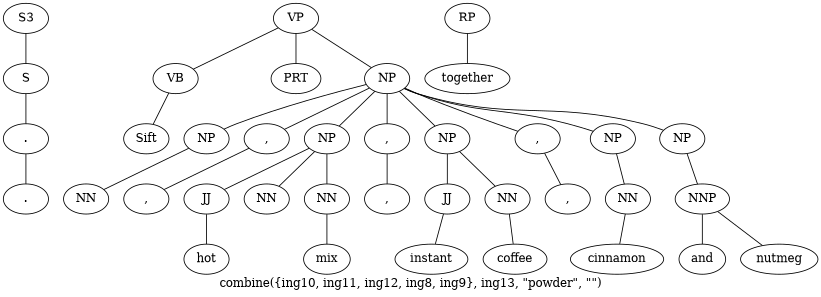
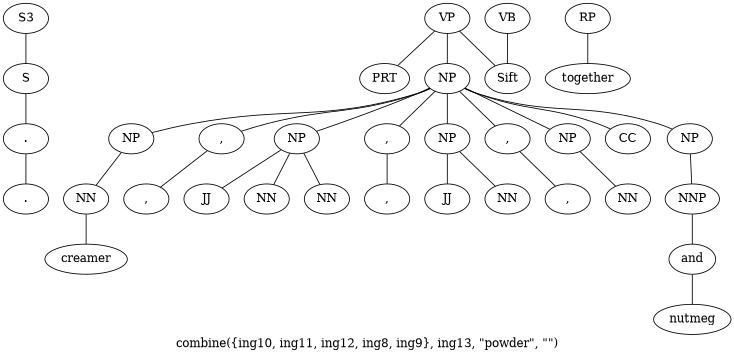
(236, 48) -> (477, 48)
none -> (628, 139)
(740, 229) -> (692, 289)
none -> (86, 259)
(207, 259) -> none
(327, 259) -> none
(431, 259) -> none
(515, 259) -> none
(617, 259) -> none
